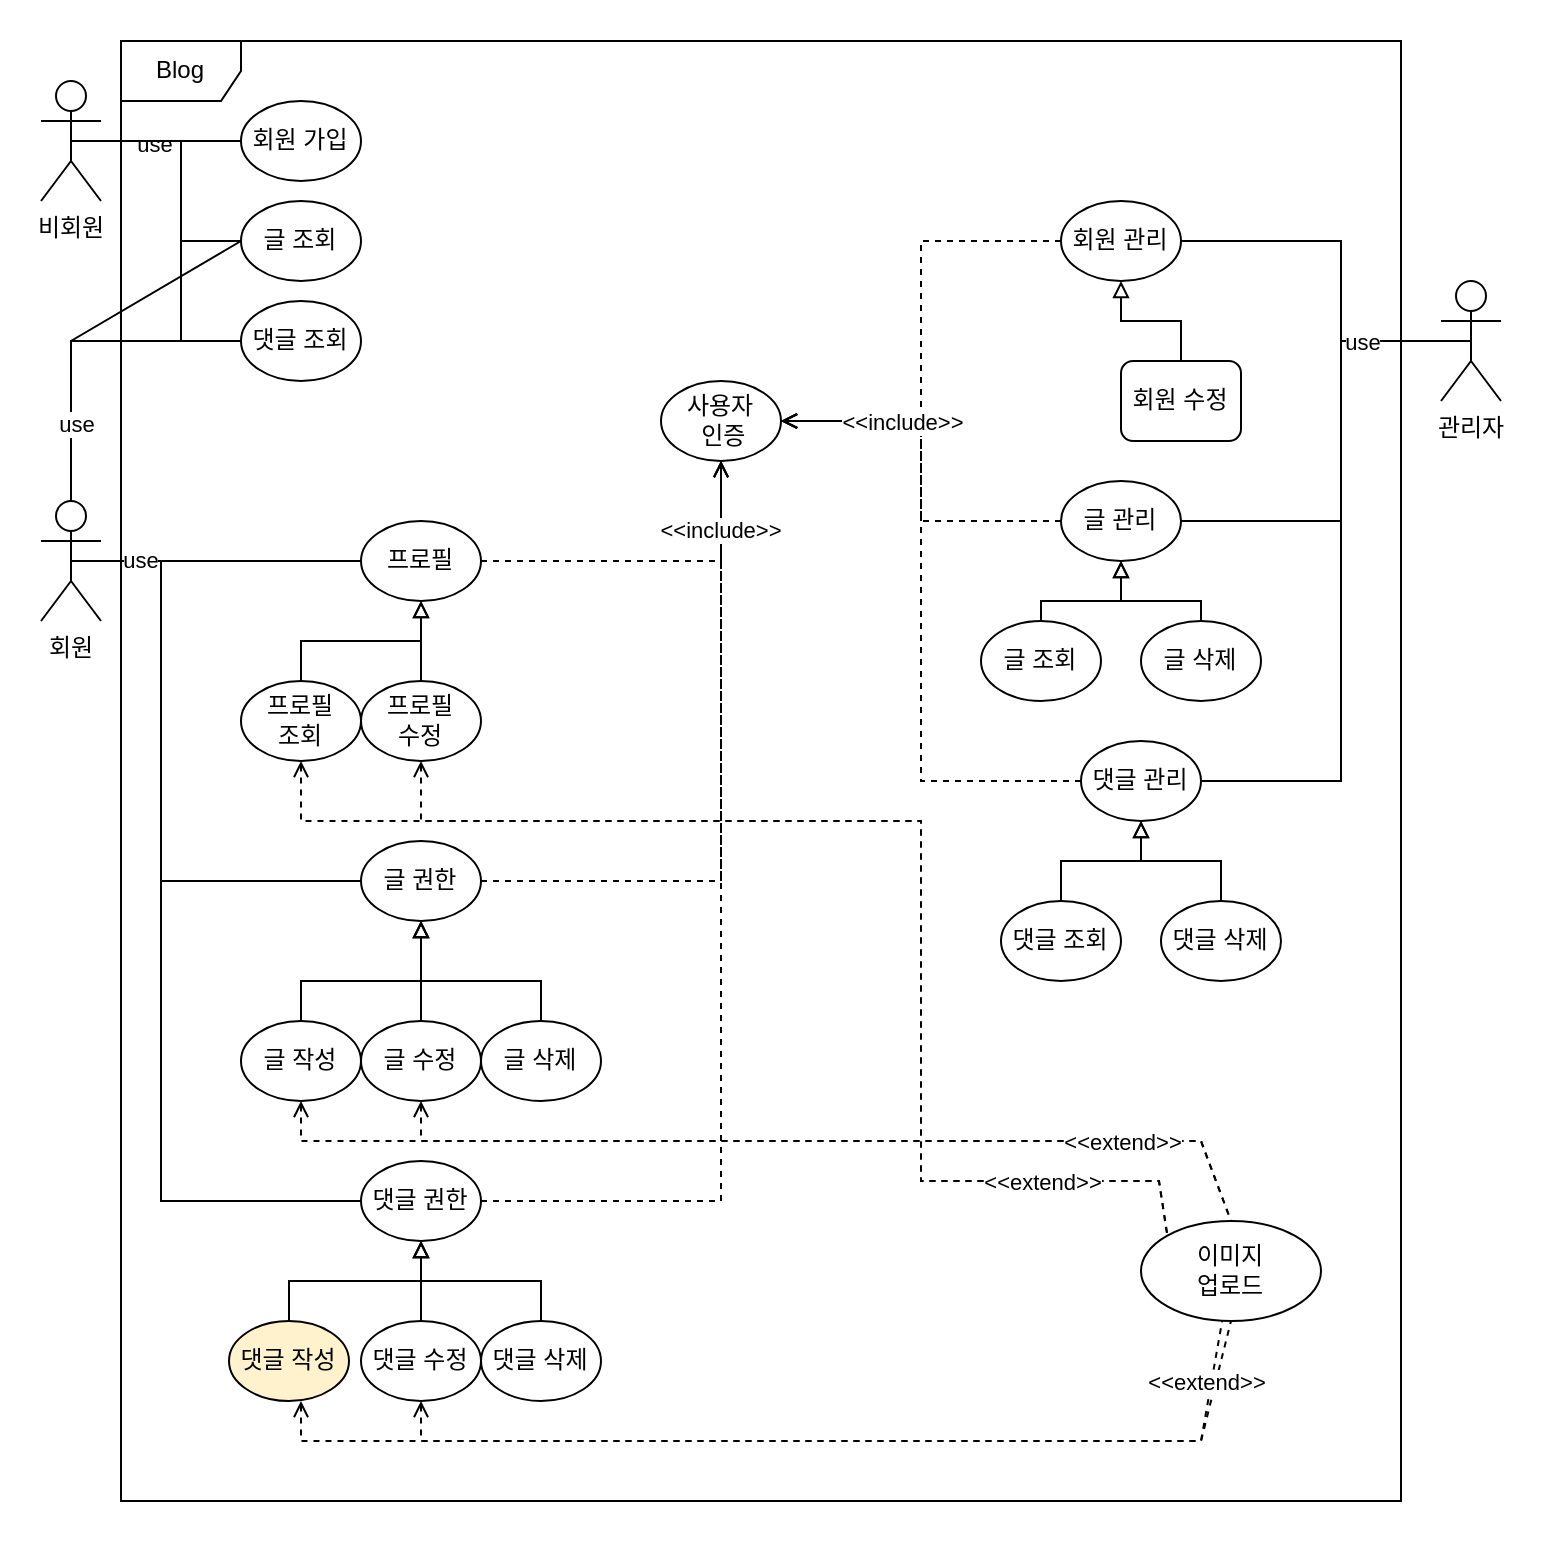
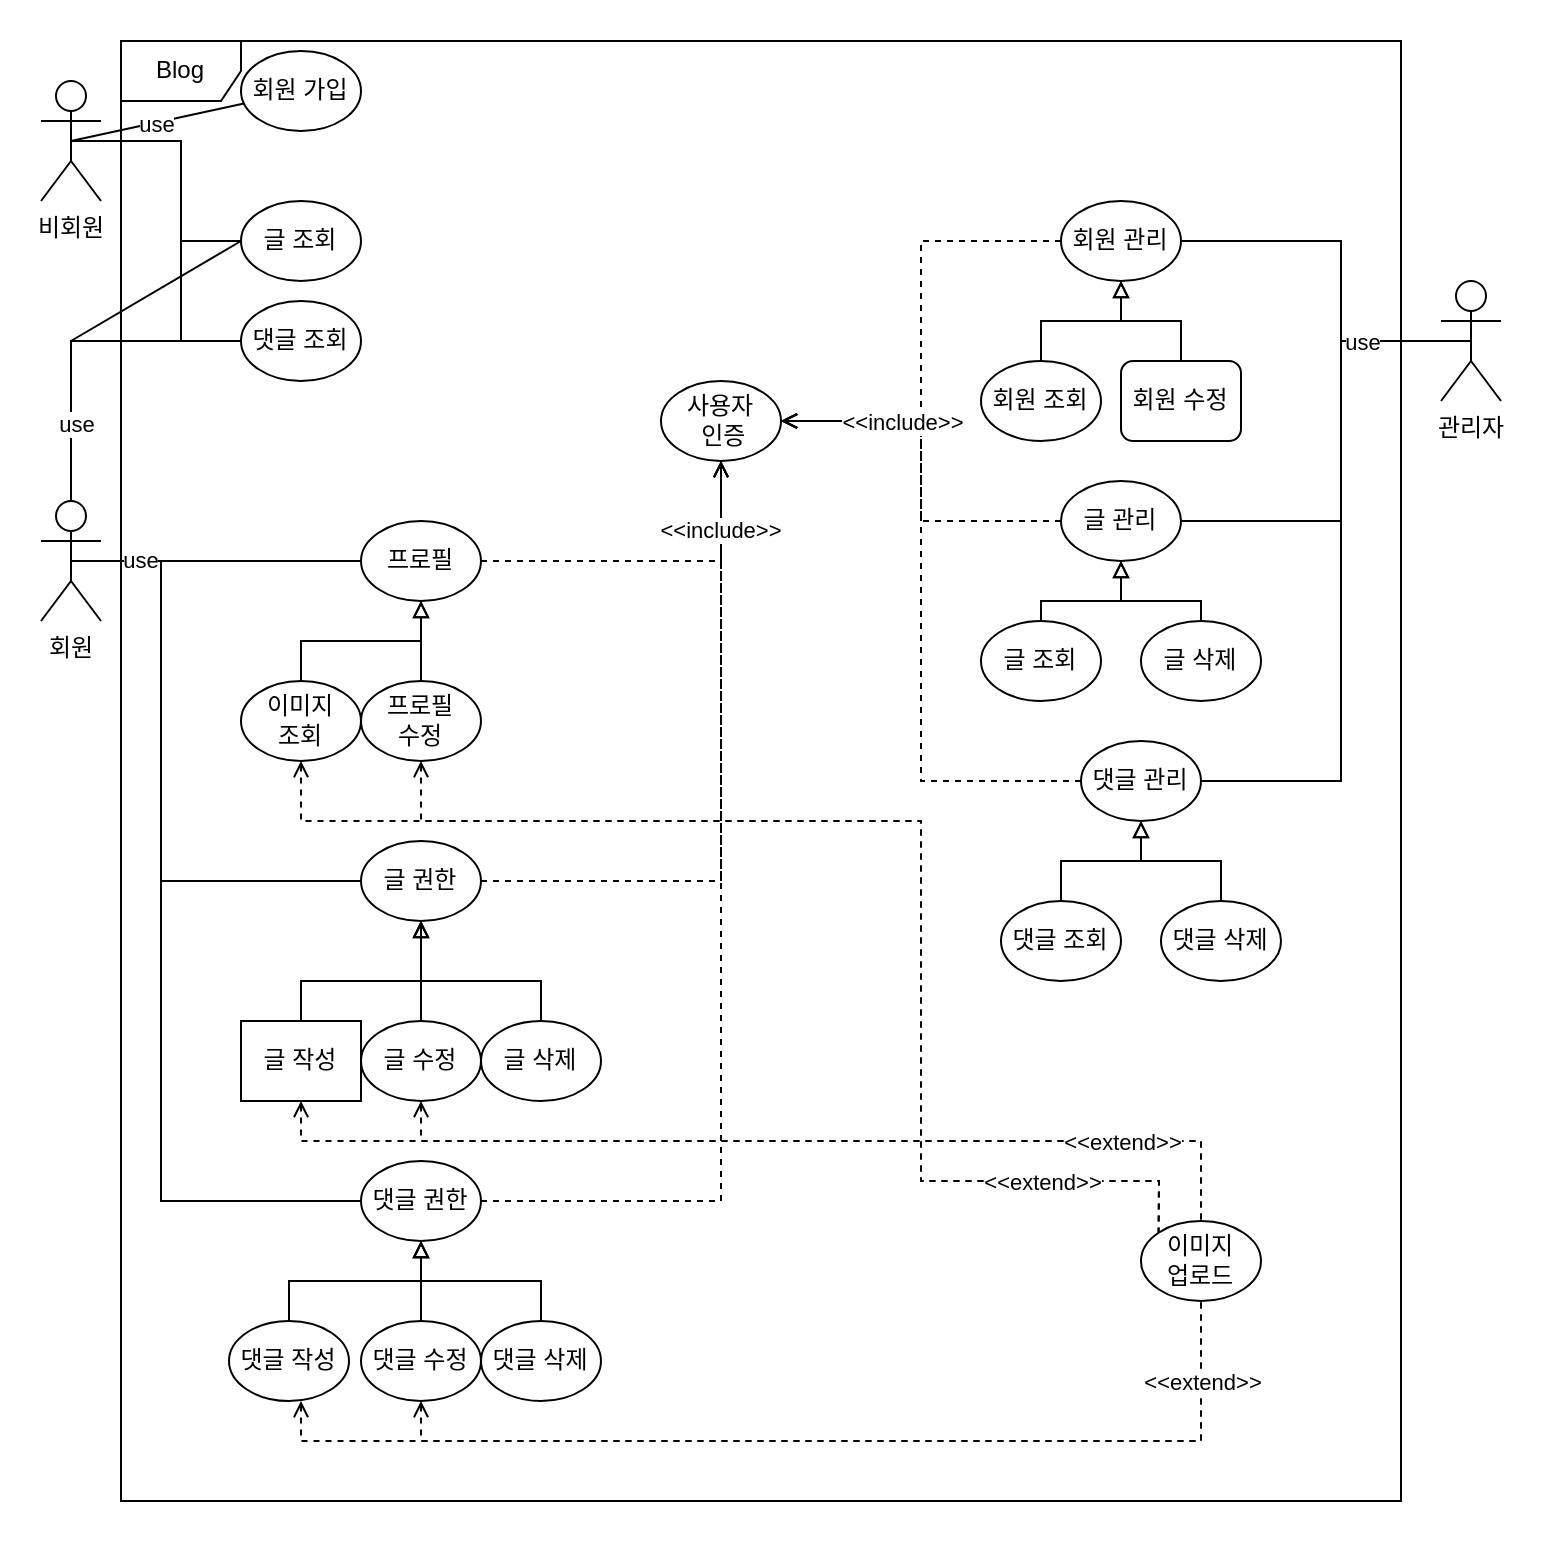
(301, 141) -> (301, 91)
none -> (1059, 321)
none -> (1041, 401)
(301, 721) -> (301, 721)
(301, 1020) -> (421, 931)
(301, 1061) -> (301, 1061)
(1231, 1271) -> (1201, 1261)
(289, 1361) -> (289, 1361)
